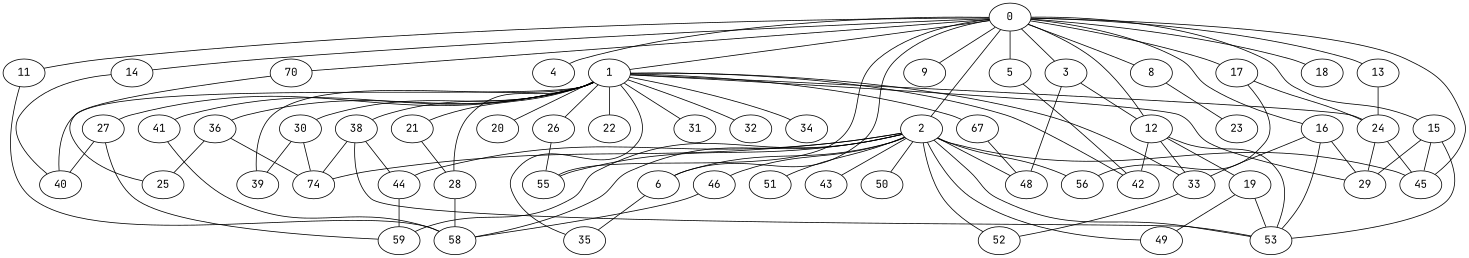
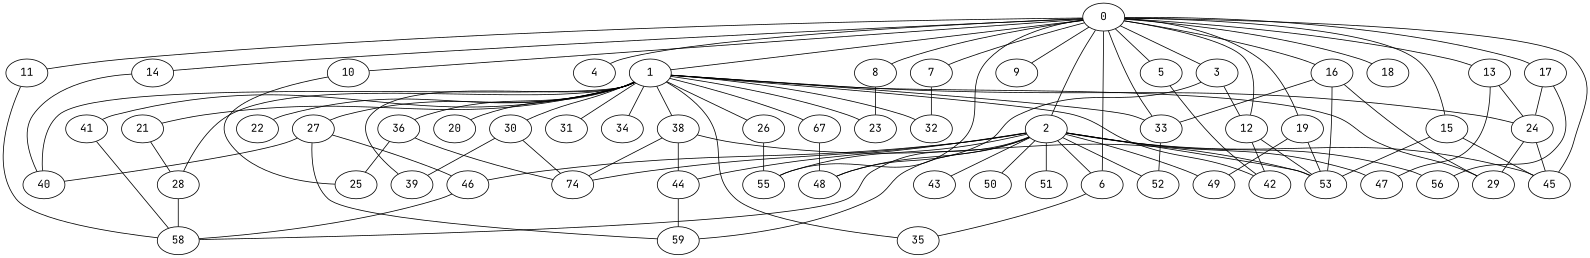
(291, 73) -> (348, 73)
none -> (931, 73)
none -> (766, 93)
(1169, 152) -> (1127, 75)
(1404, 153) -> none
none -> (392, 154)
(1206, 160) -> (1246, 50)
none -> (1382, 185)
